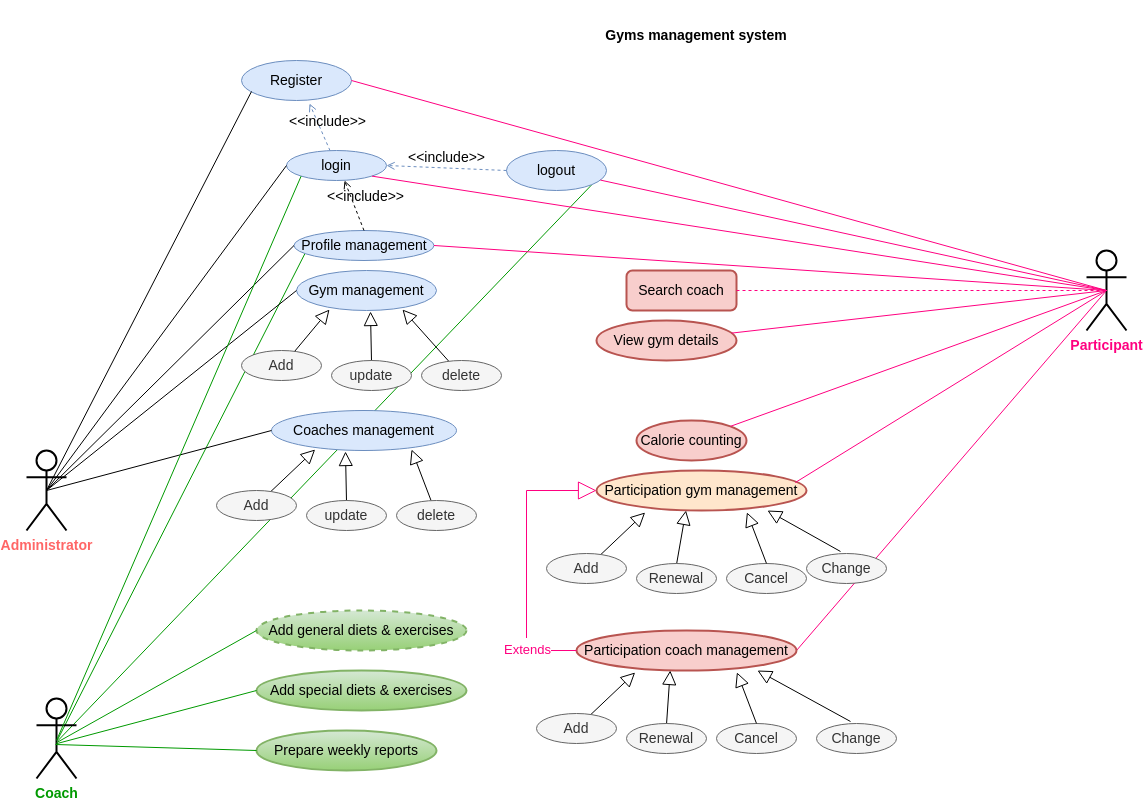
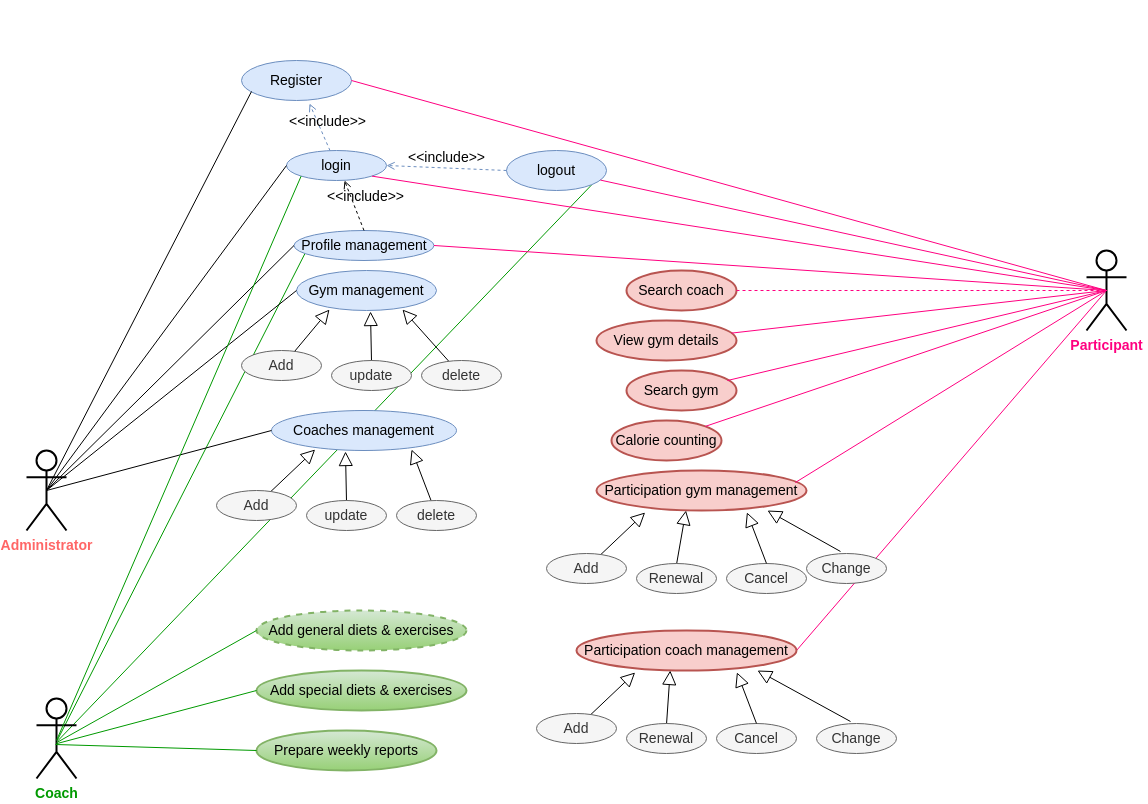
(697, 36) -> none
(682, 291) -> (682, 291)
none -> (909, 337)
none -> (682, 391)
(692, 441) -> (667, 441)
(702, 491) -> (702, 491)
(527, 571) -> none
